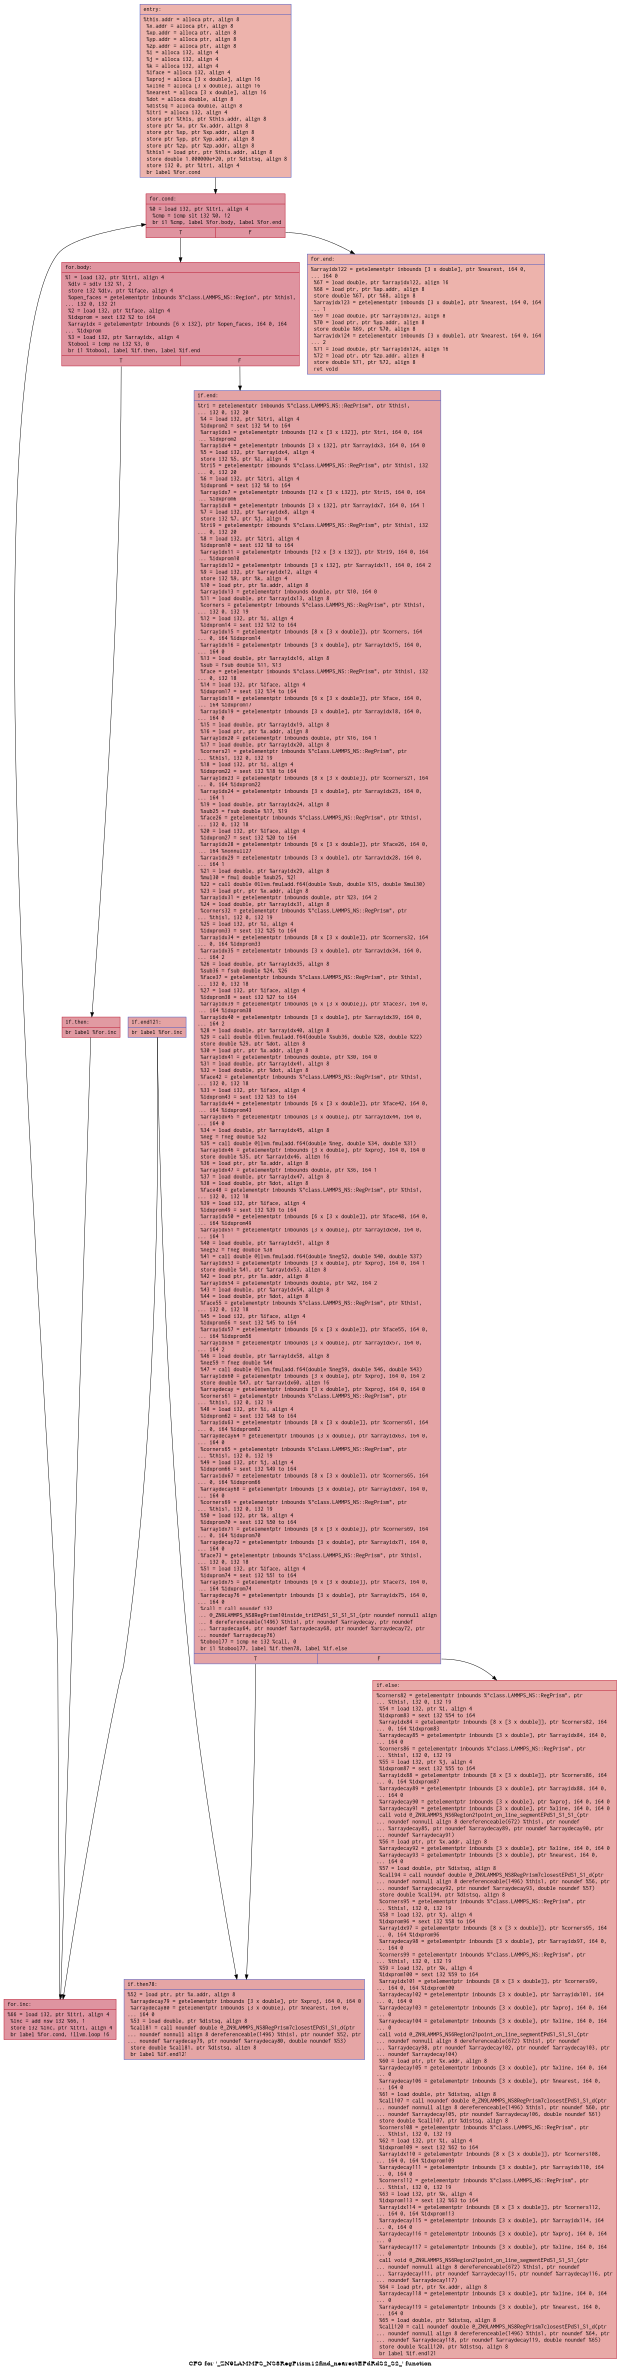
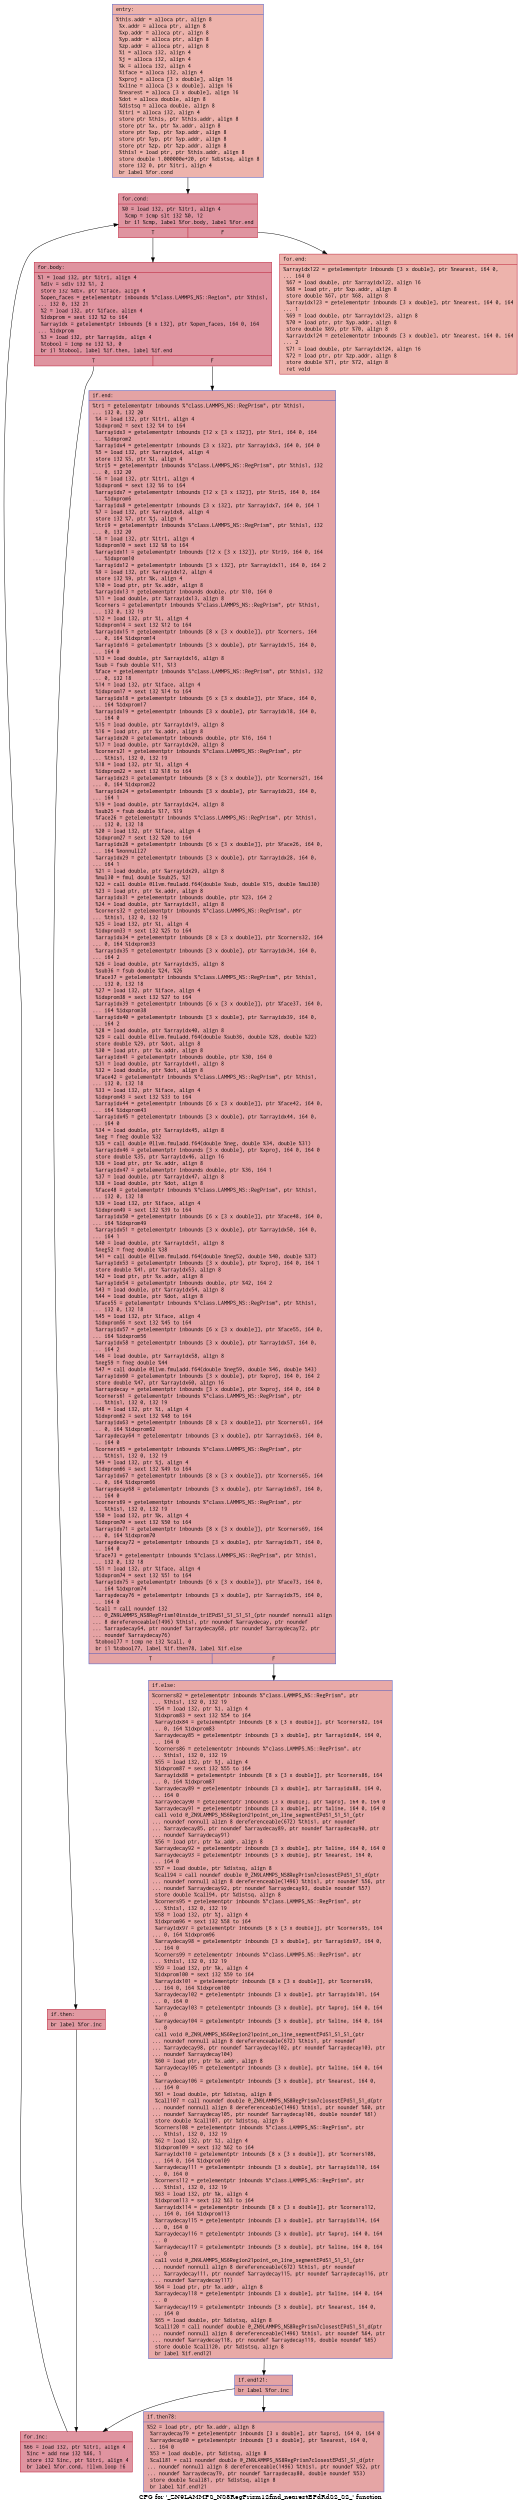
(426, 314) -> (398, 314)
(253, 1819) -> none
(495, 2019) -> (270, 2019)
none -> (264, 2365)
